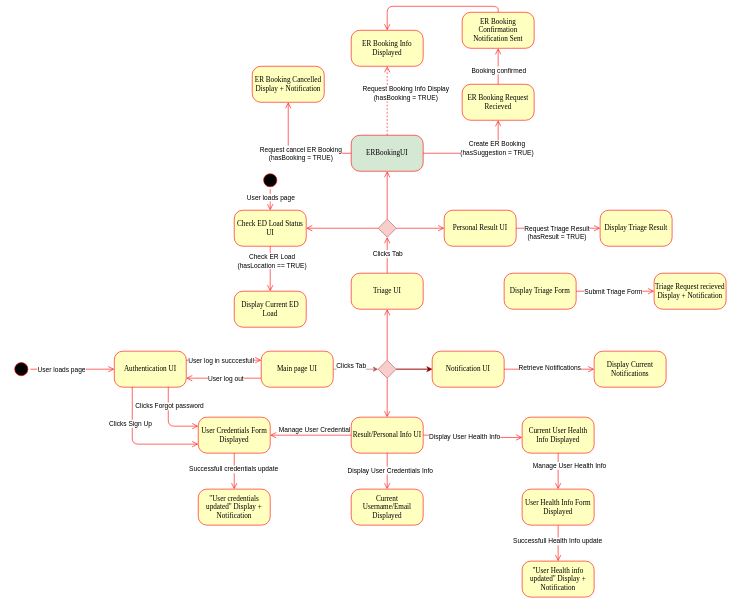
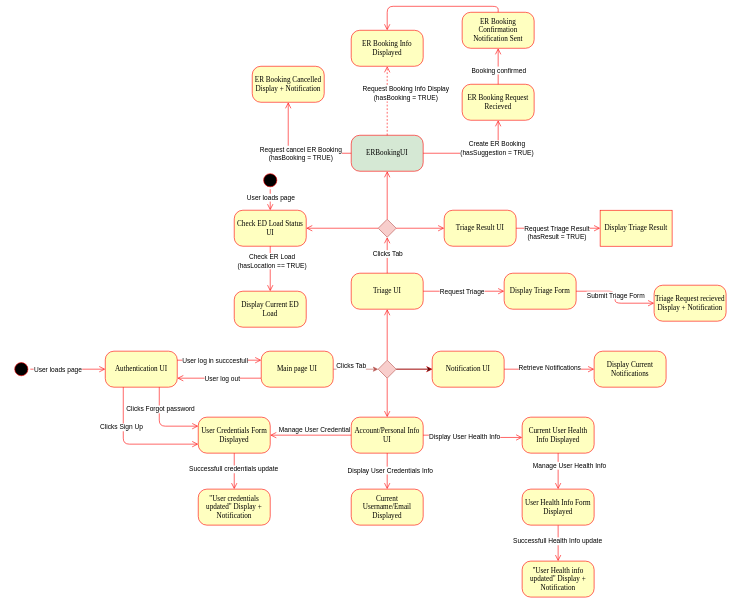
(480, 228) -> (480, 228)
(636, 228) -> (636, 228)
none -> (463, 291)
(690, 291) -> (690, 303)
(150, 369) -> (141, 369)
(387, 435) -> (387, 435)
